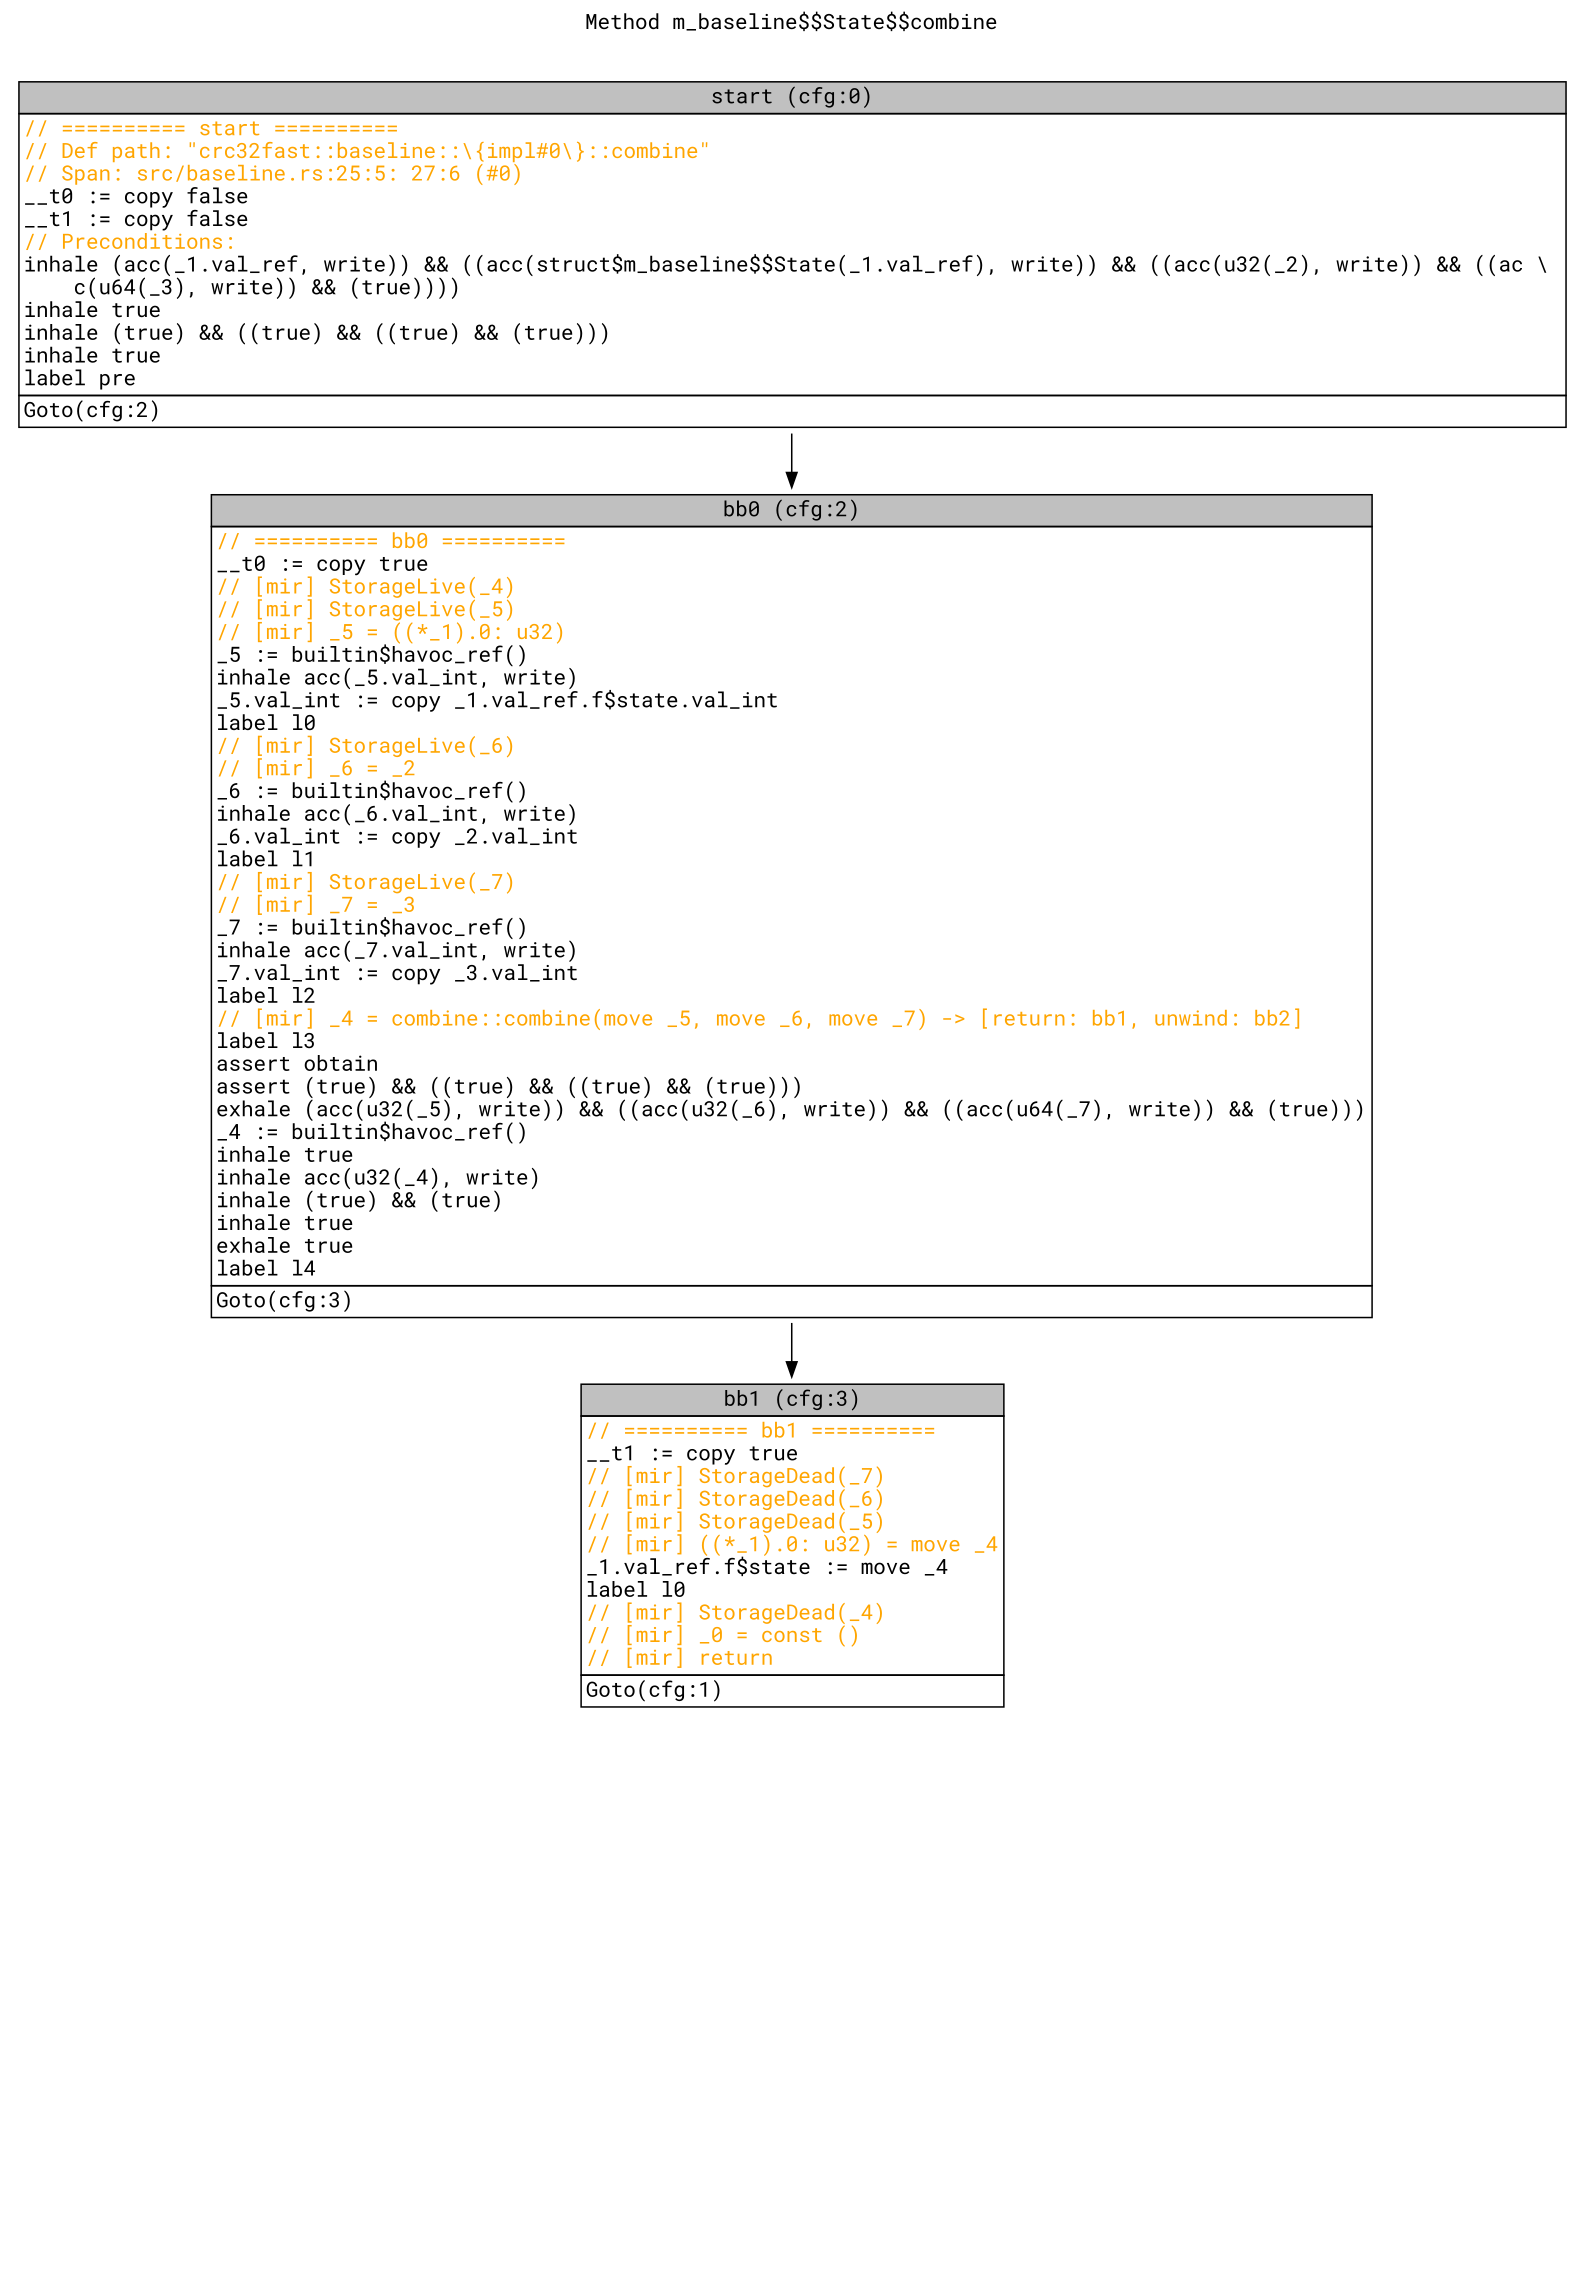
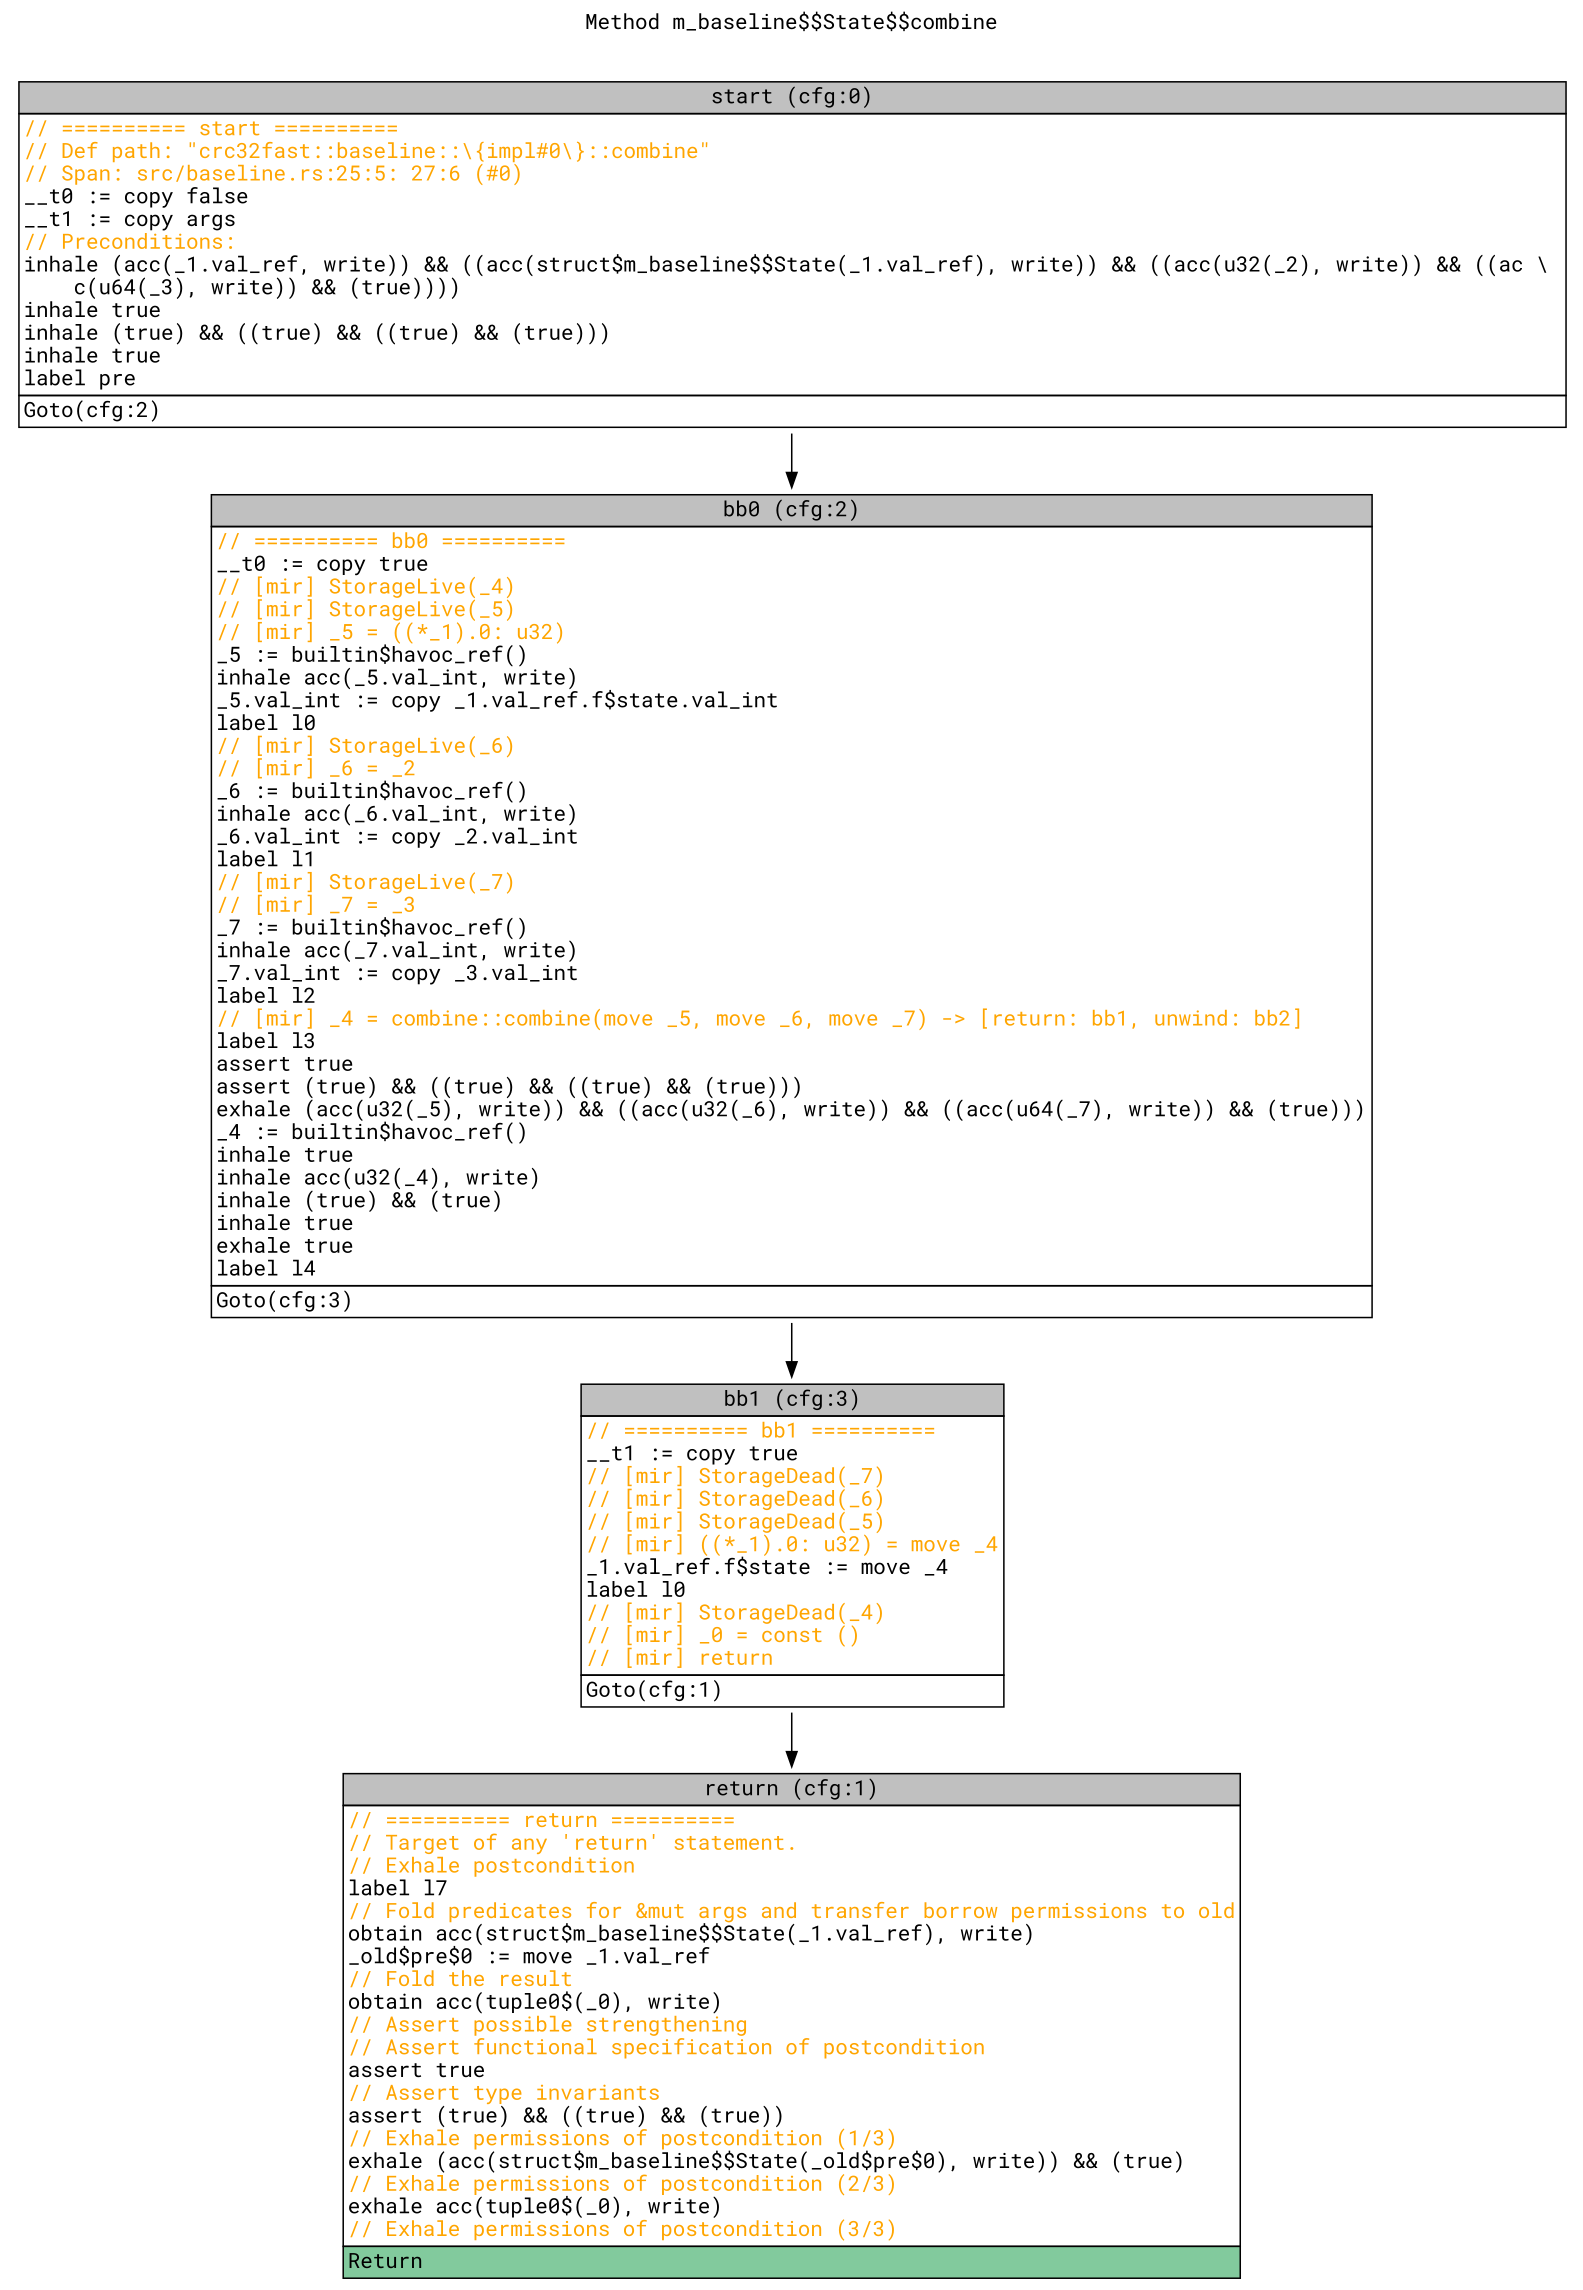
(136, 220) -> (130, 220)
(298, 1064) -> (285, 1064)
none -> (792, 2025)
